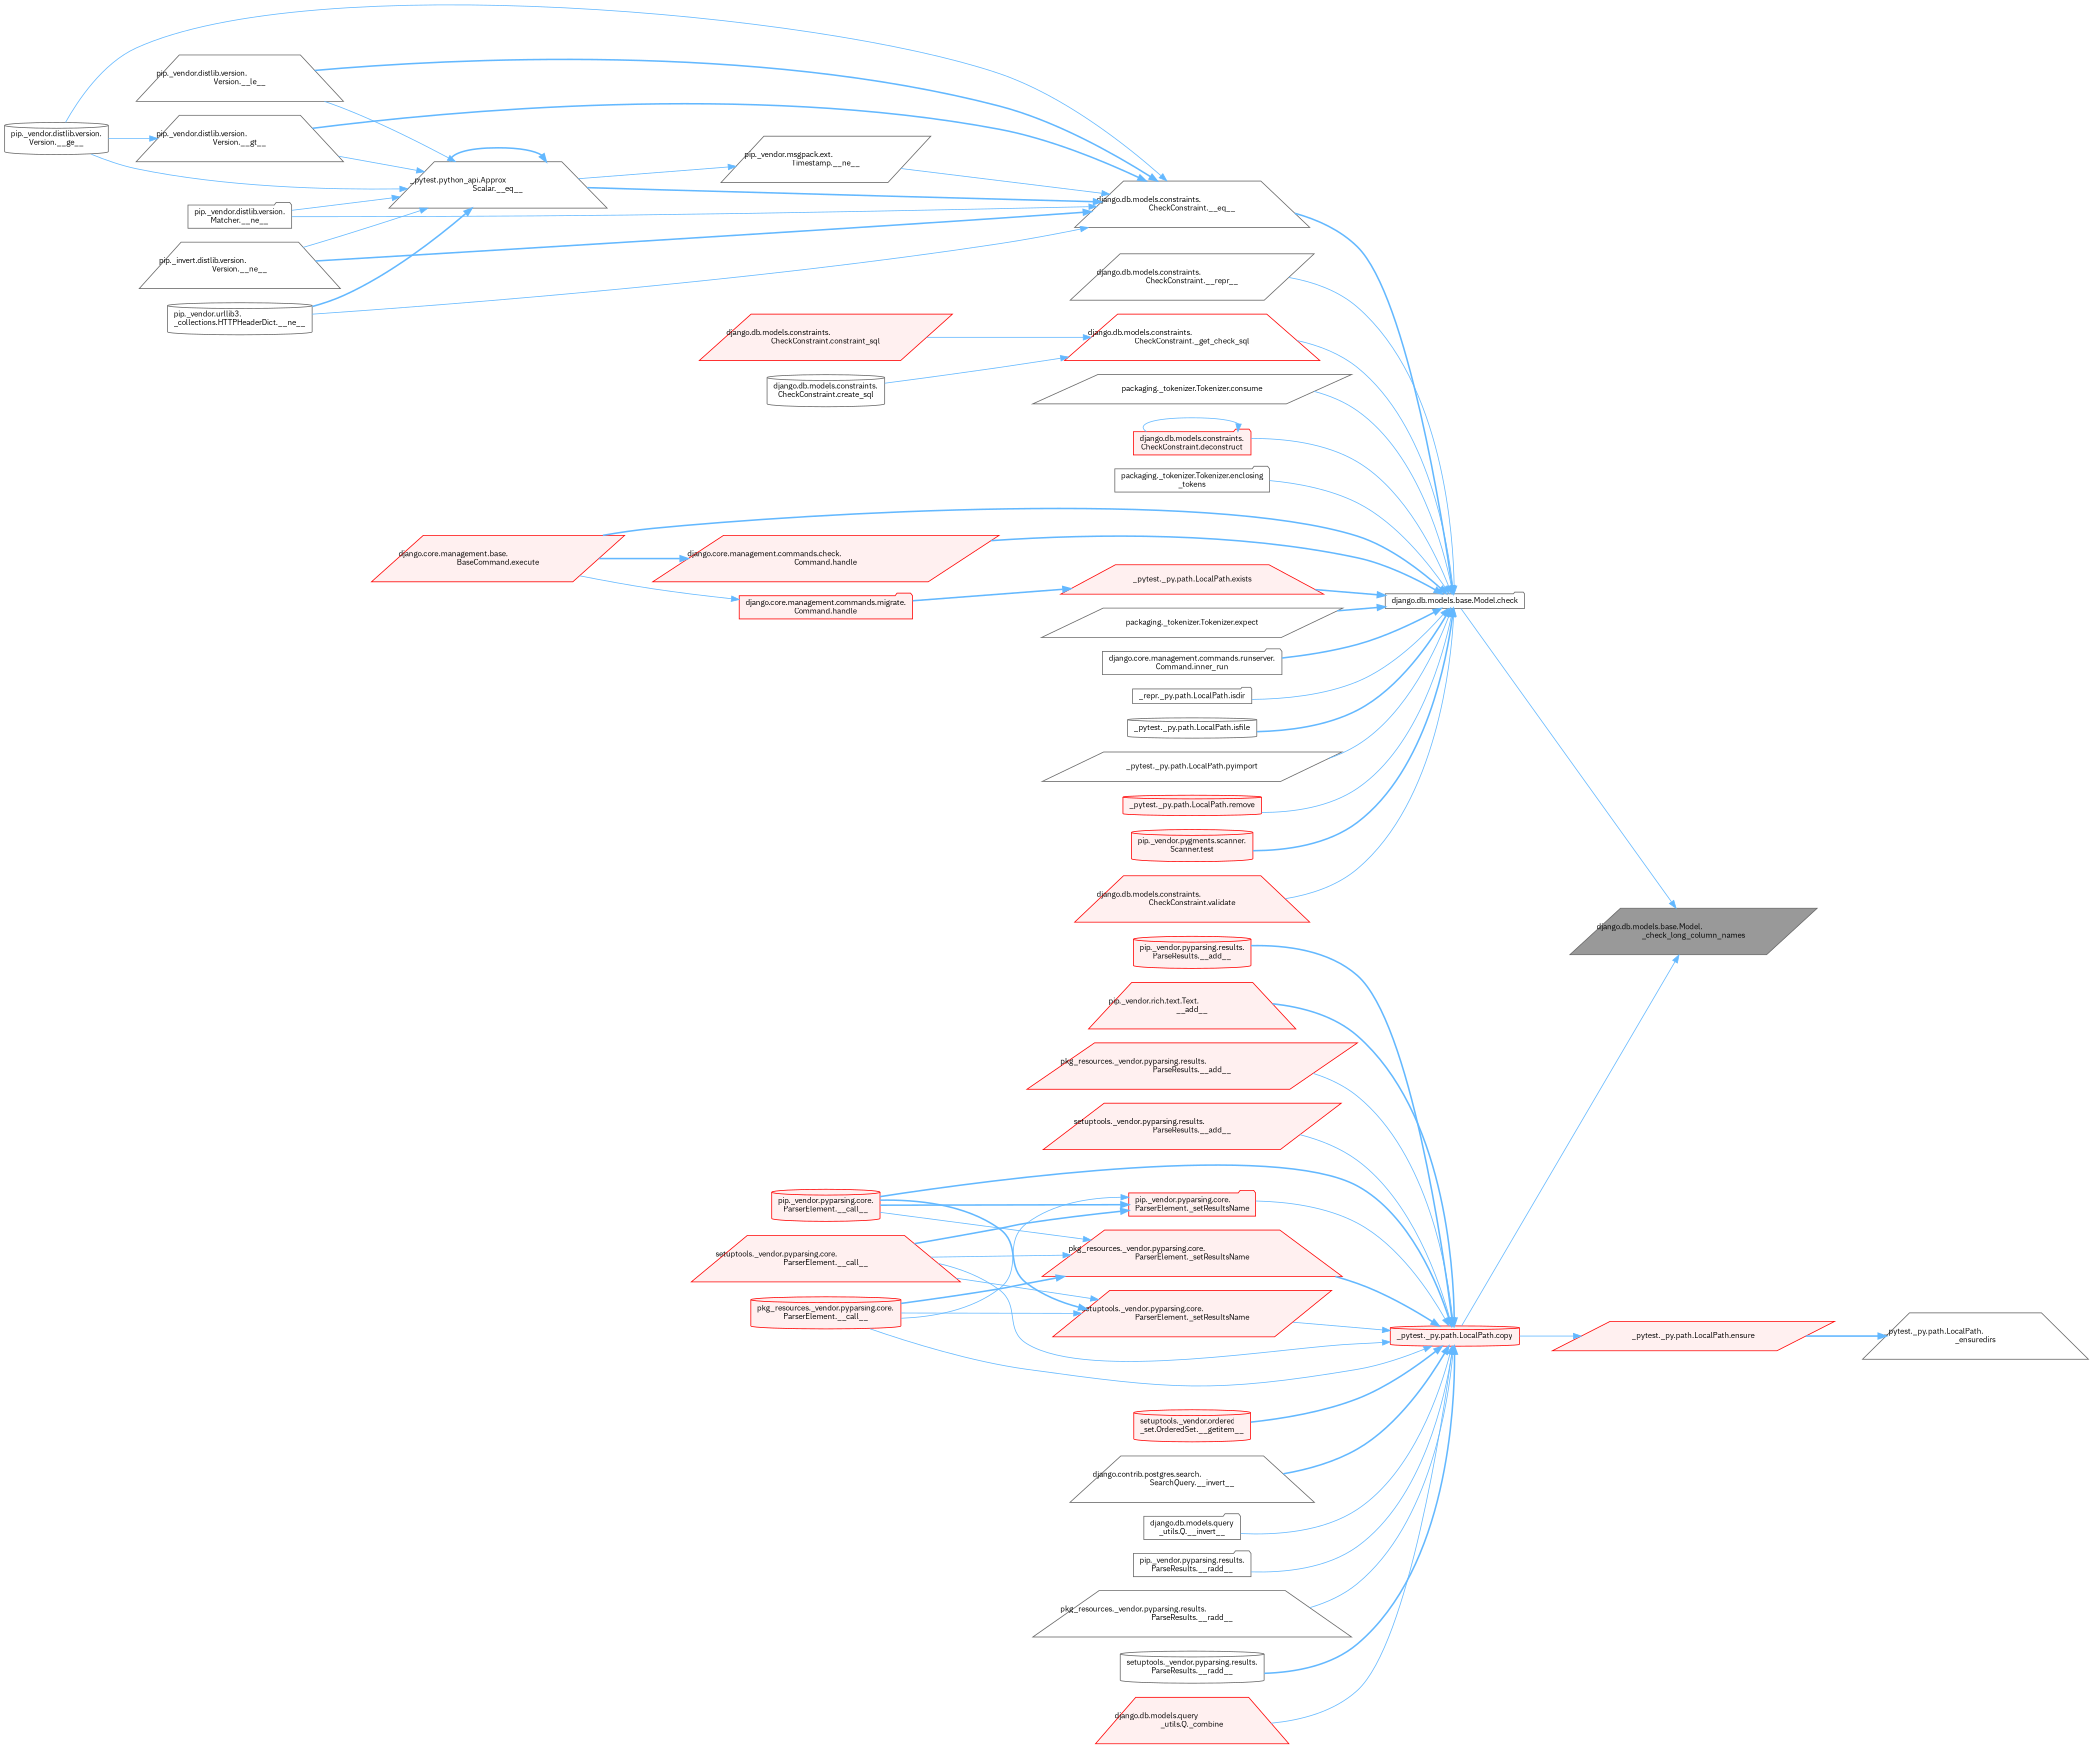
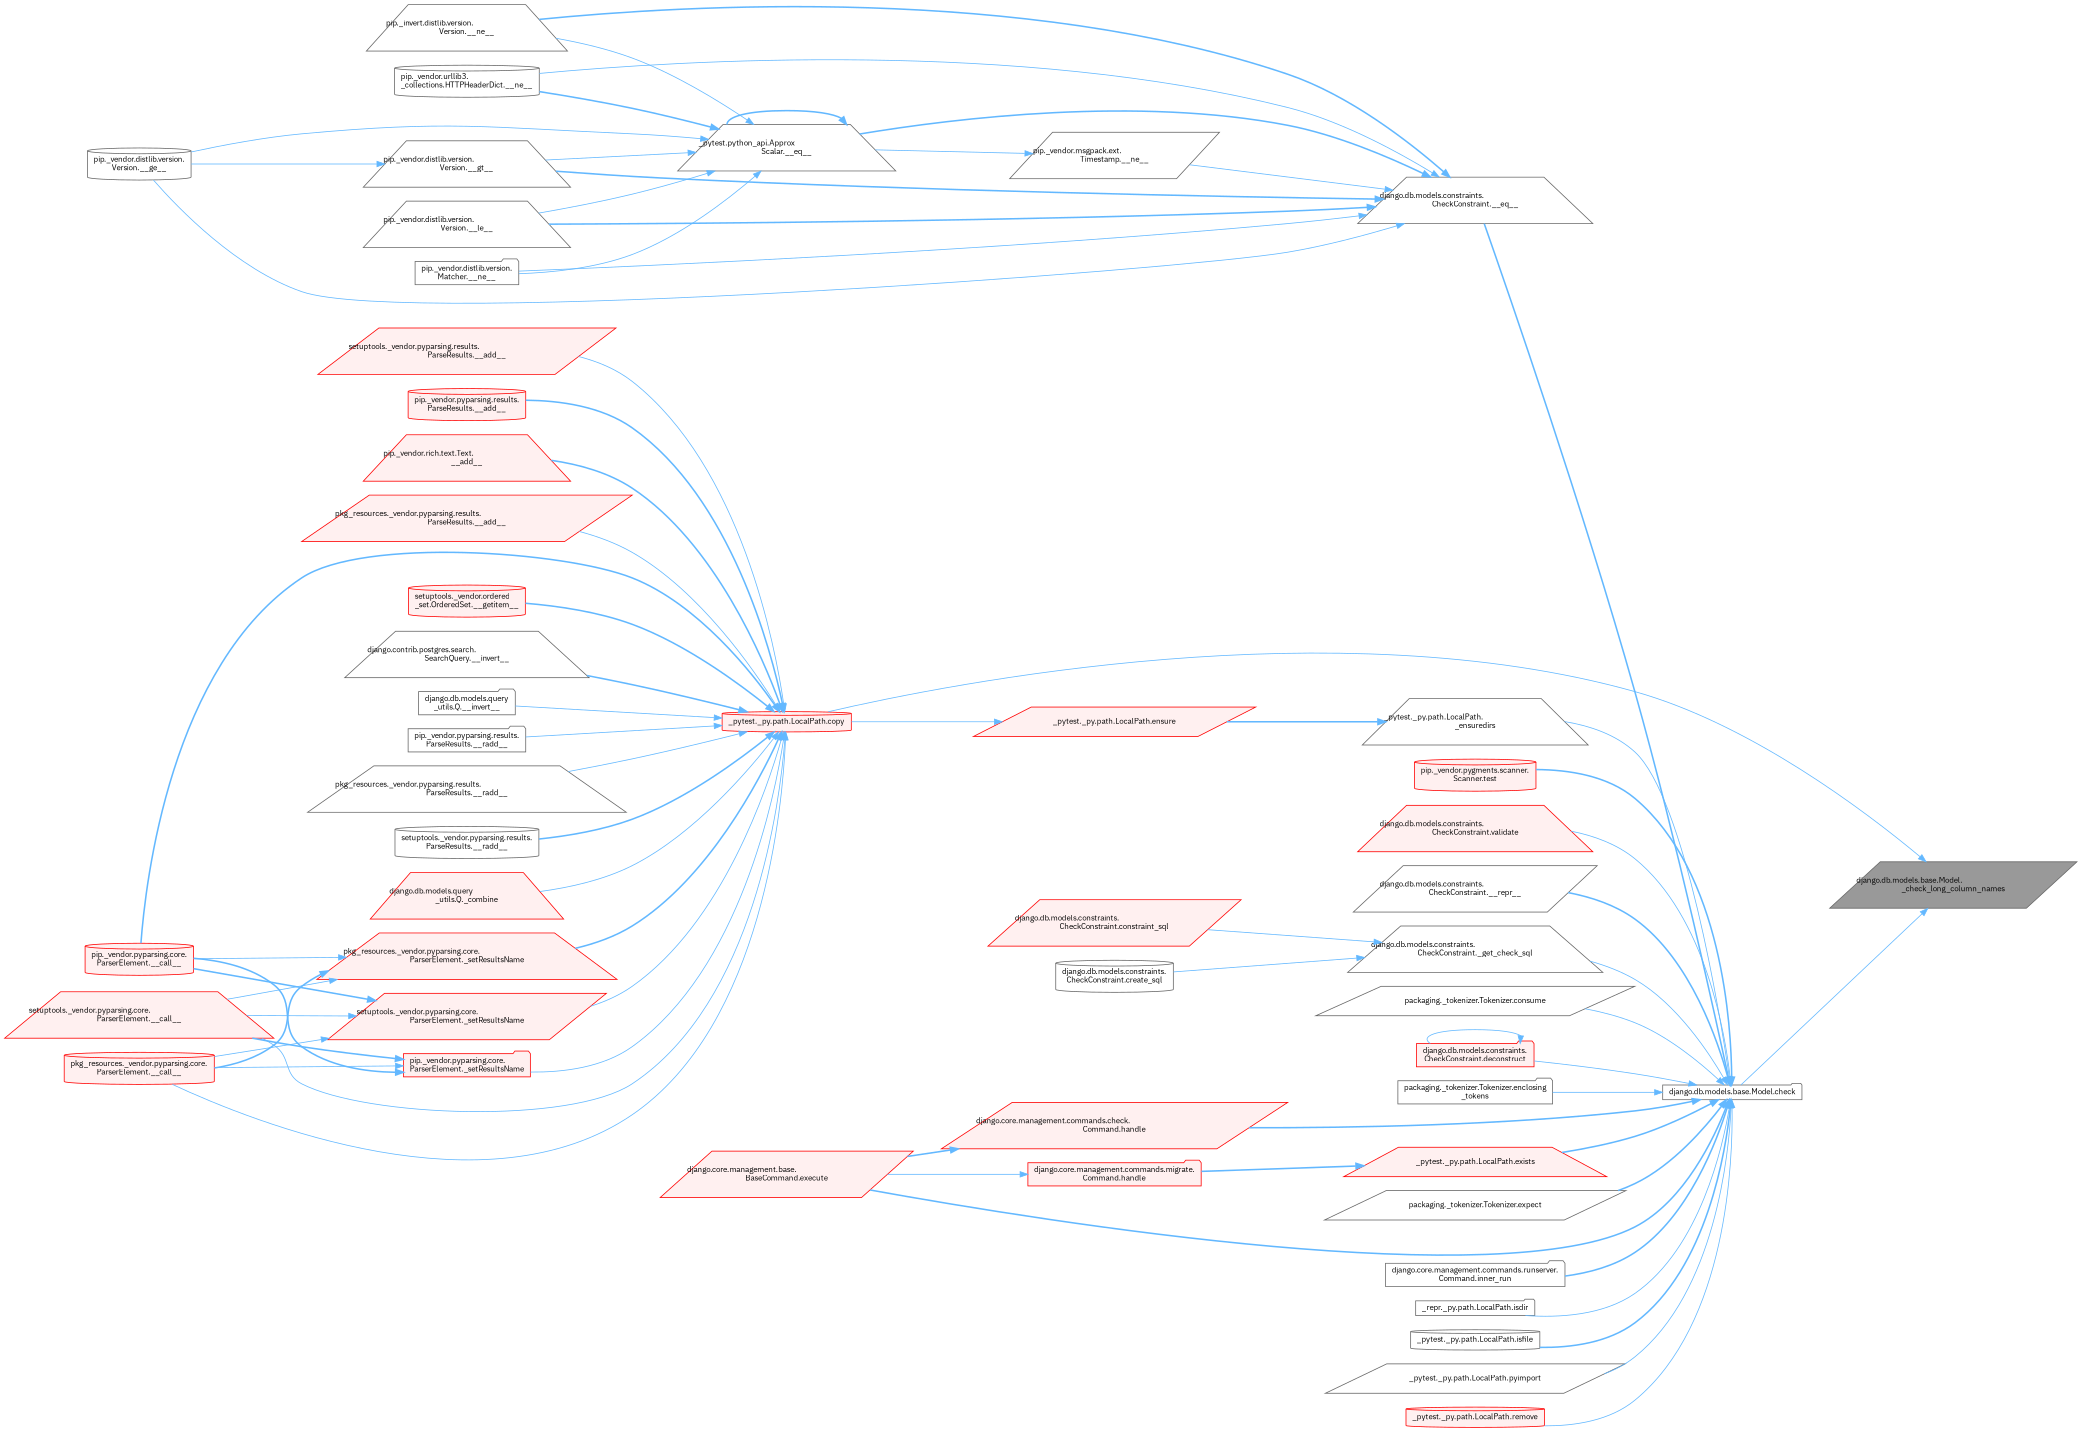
(1192, 337) -> (1475, 949)
(1427, 418) -> (1675, 960)
none -> (1696, 902)
